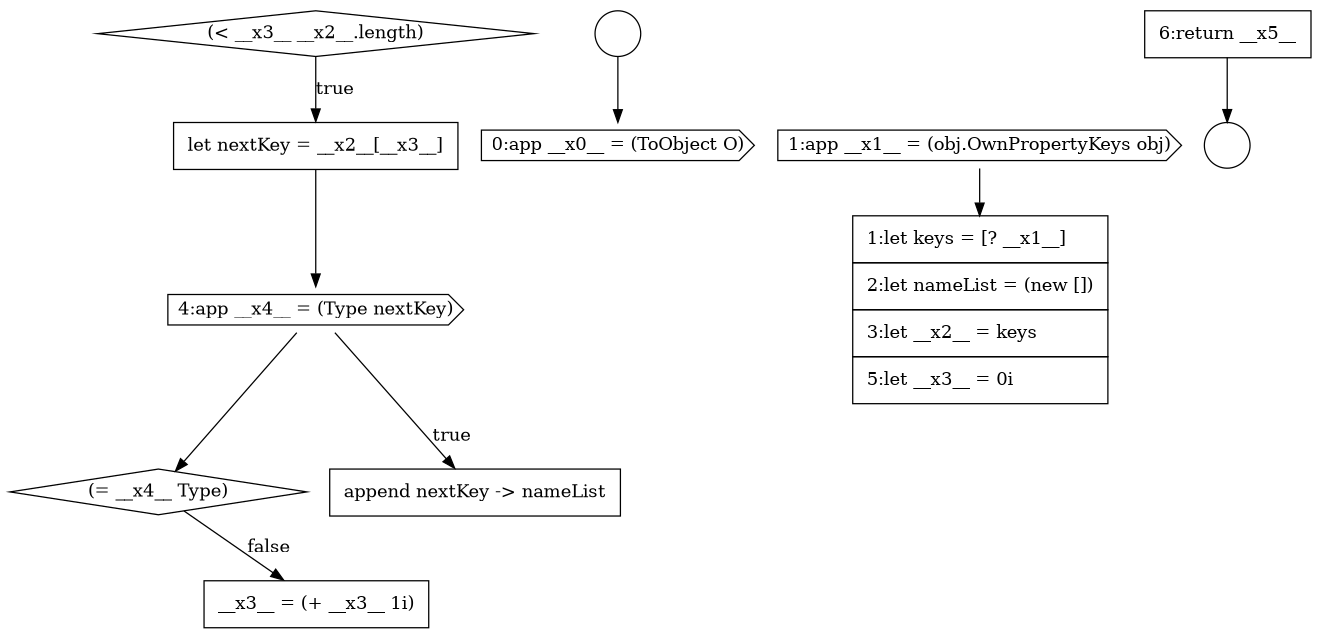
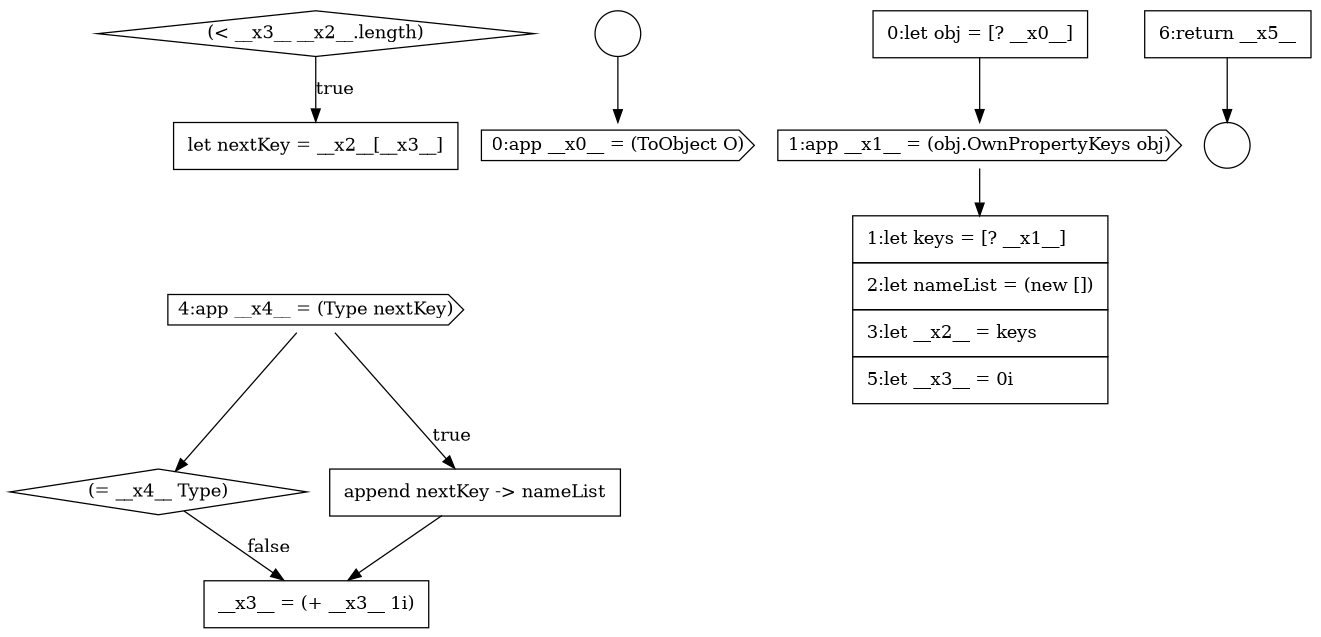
none -> (980, 34)
(316, 221) -> none
none -> (400, 544)
